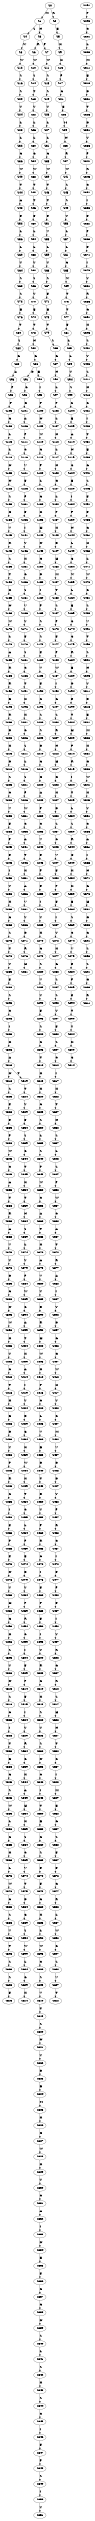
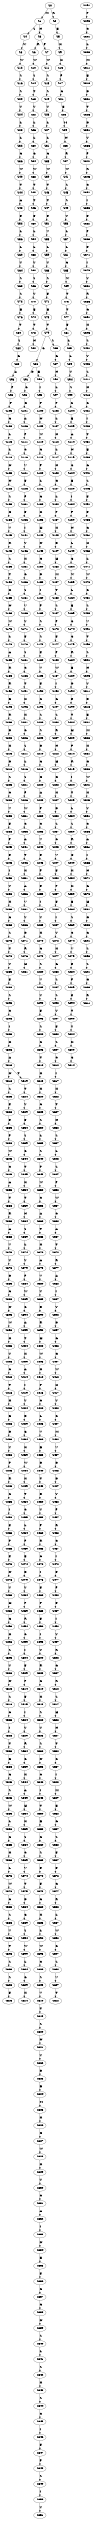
(34, 356) -> (41, 348)
